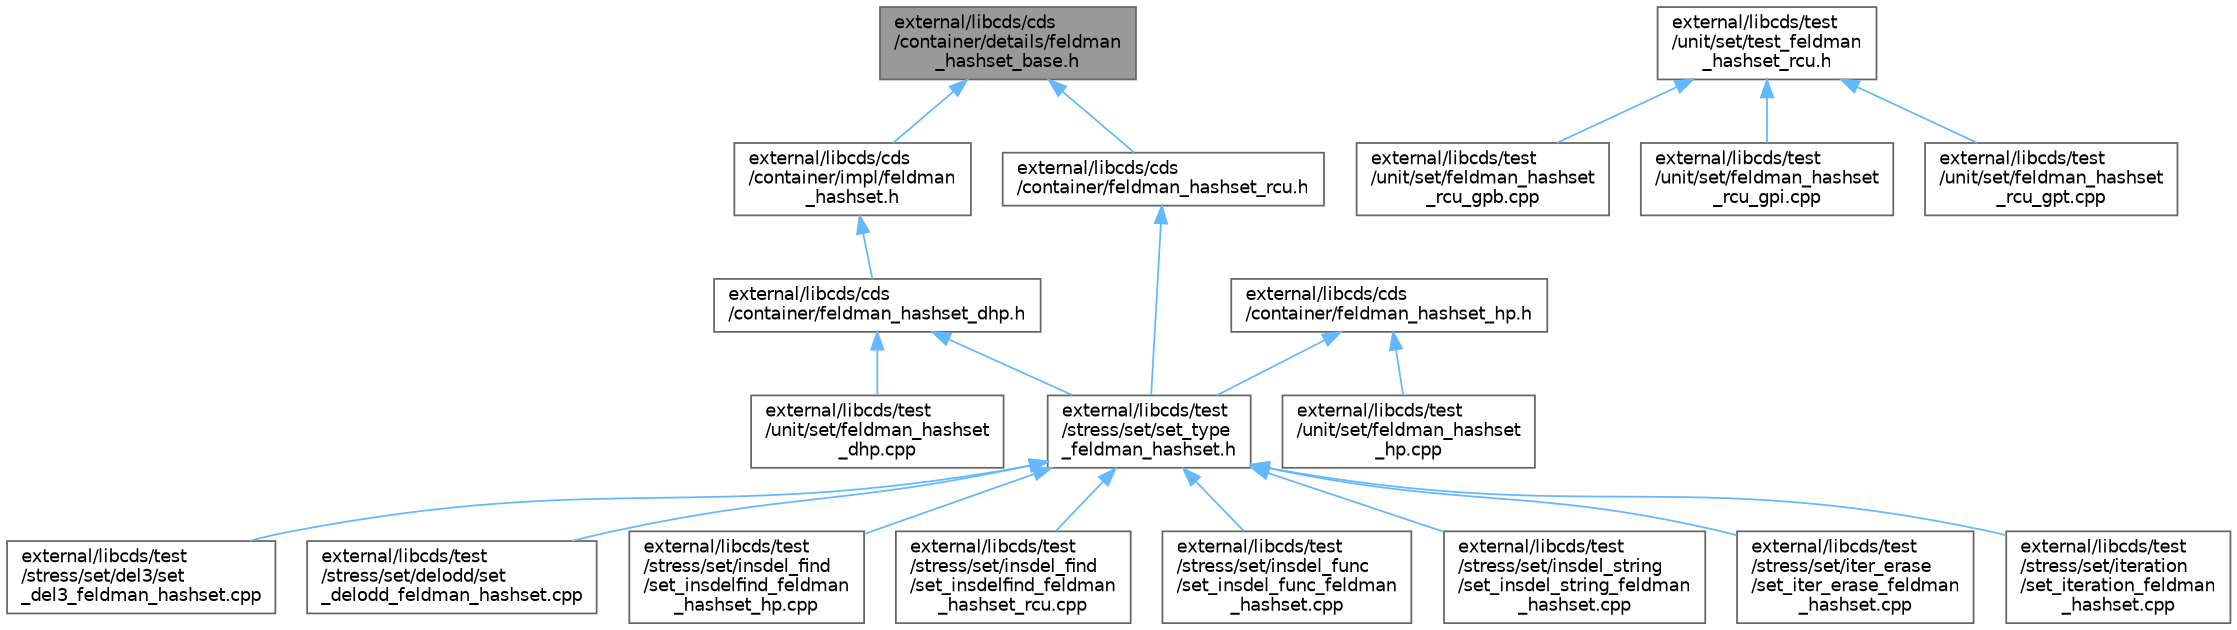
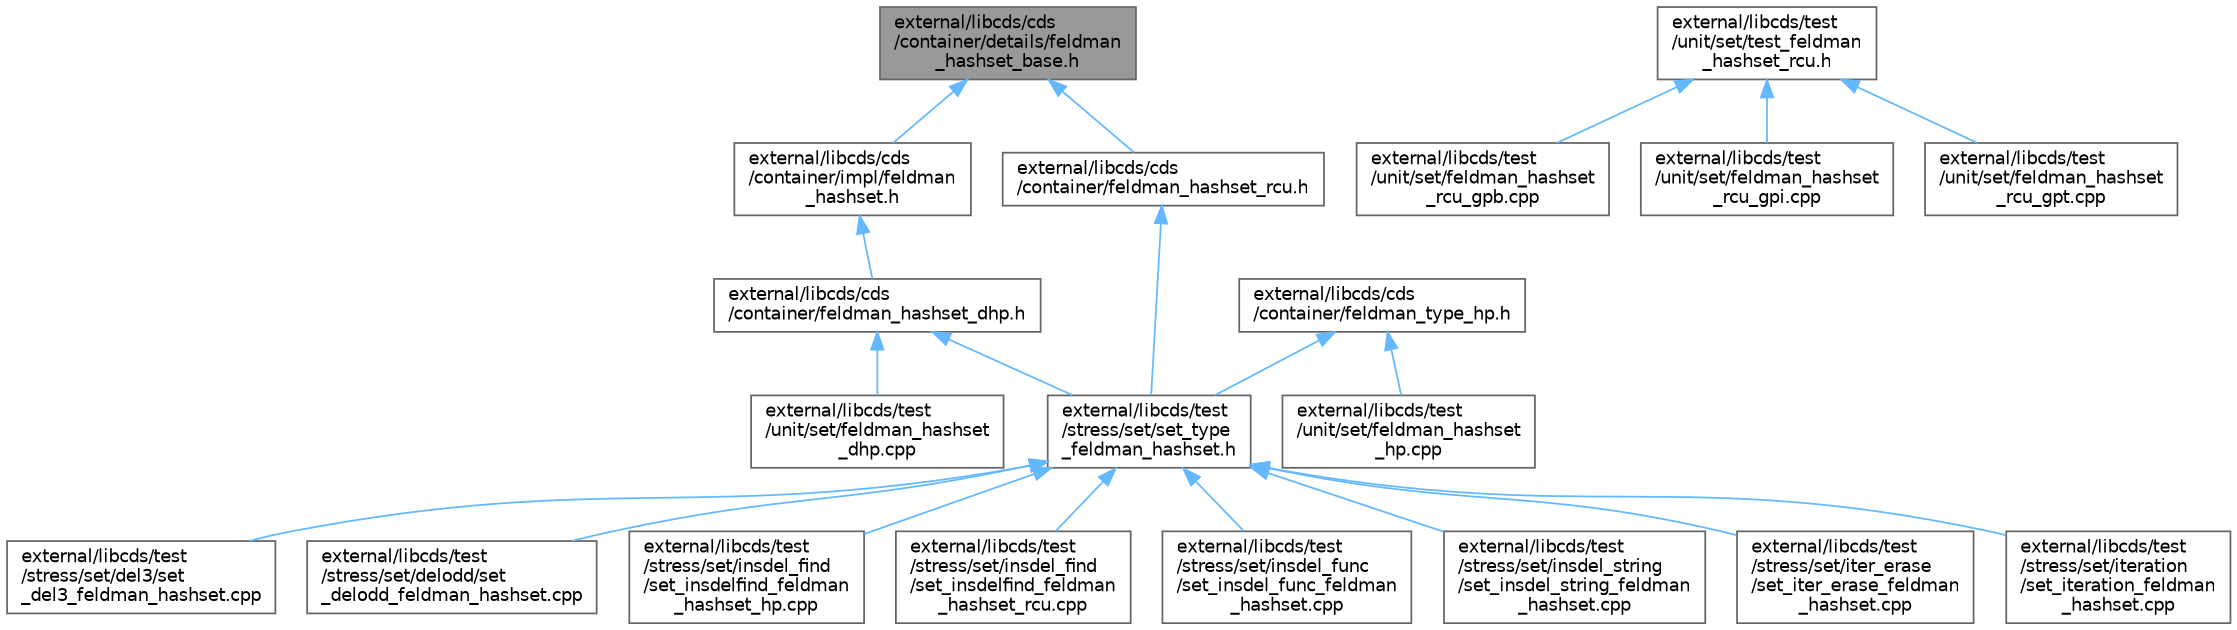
(1389, 305) -> (1382, 305)
